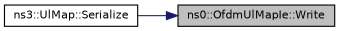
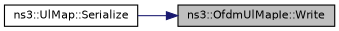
(256, 16) -> (256, 16)
